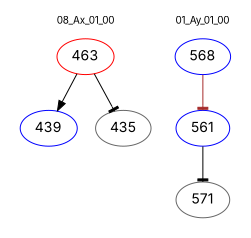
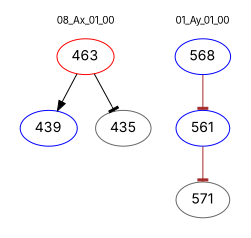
(203, 162) -> (203, 162)
